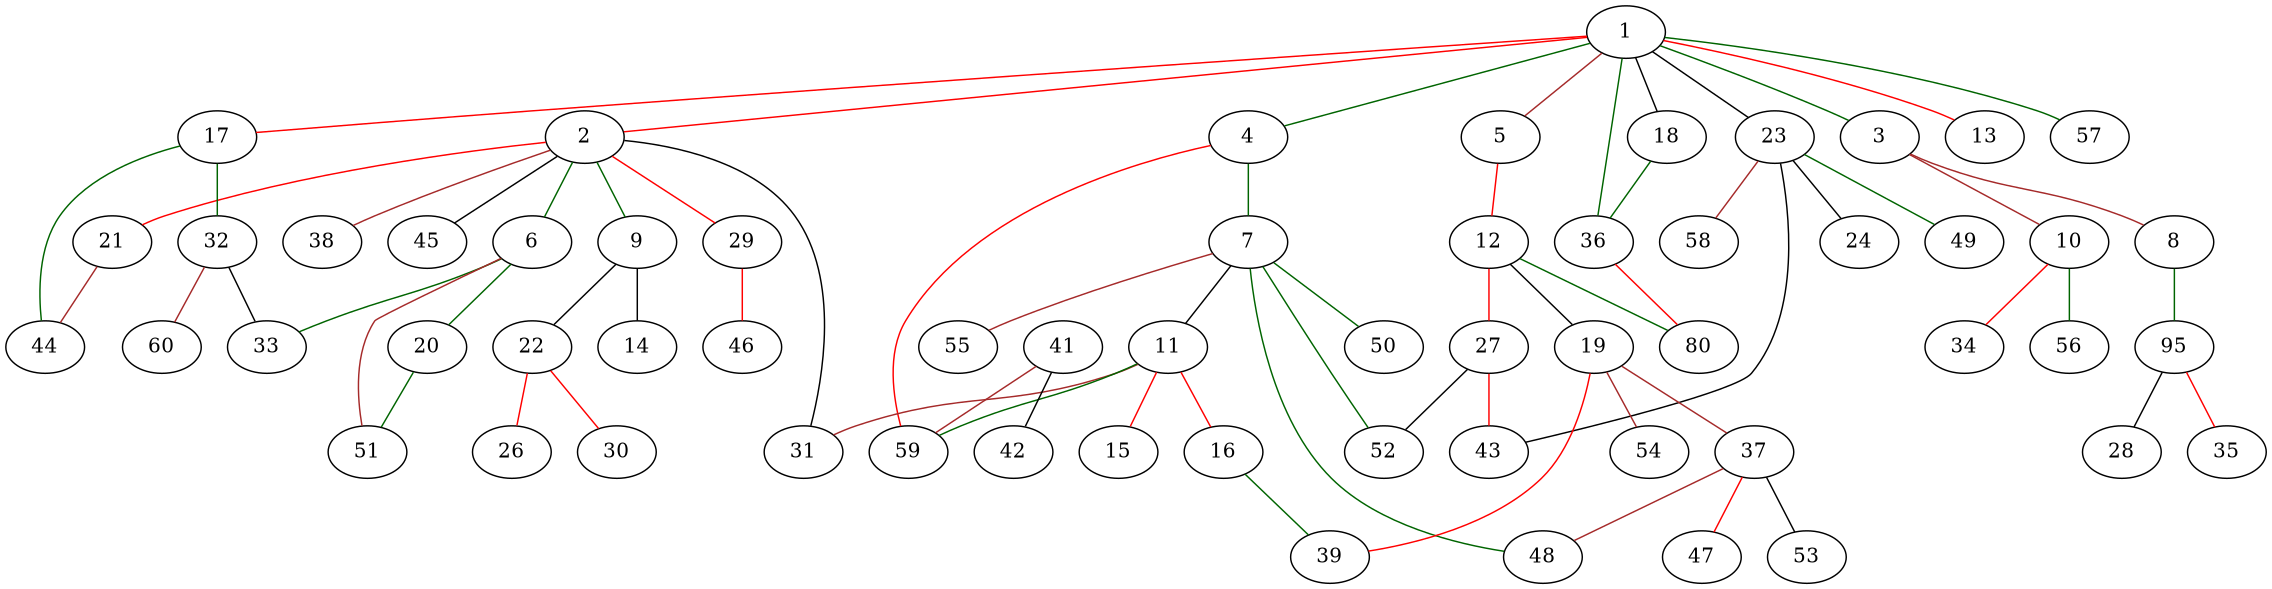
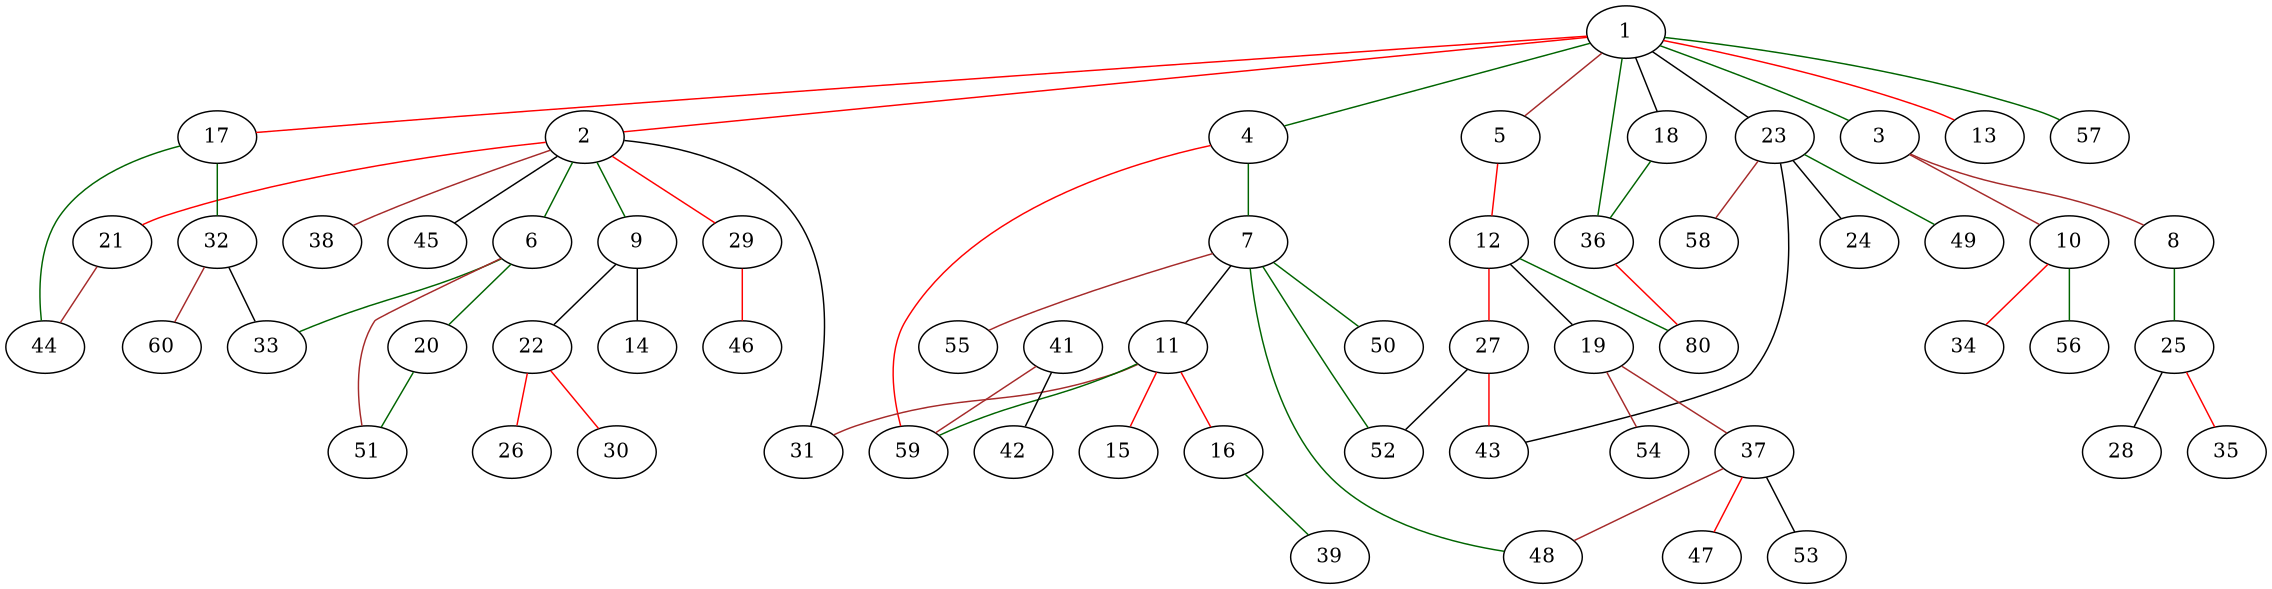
(2174, 347) -> (2174, 347)
(1513, 501) -> none
